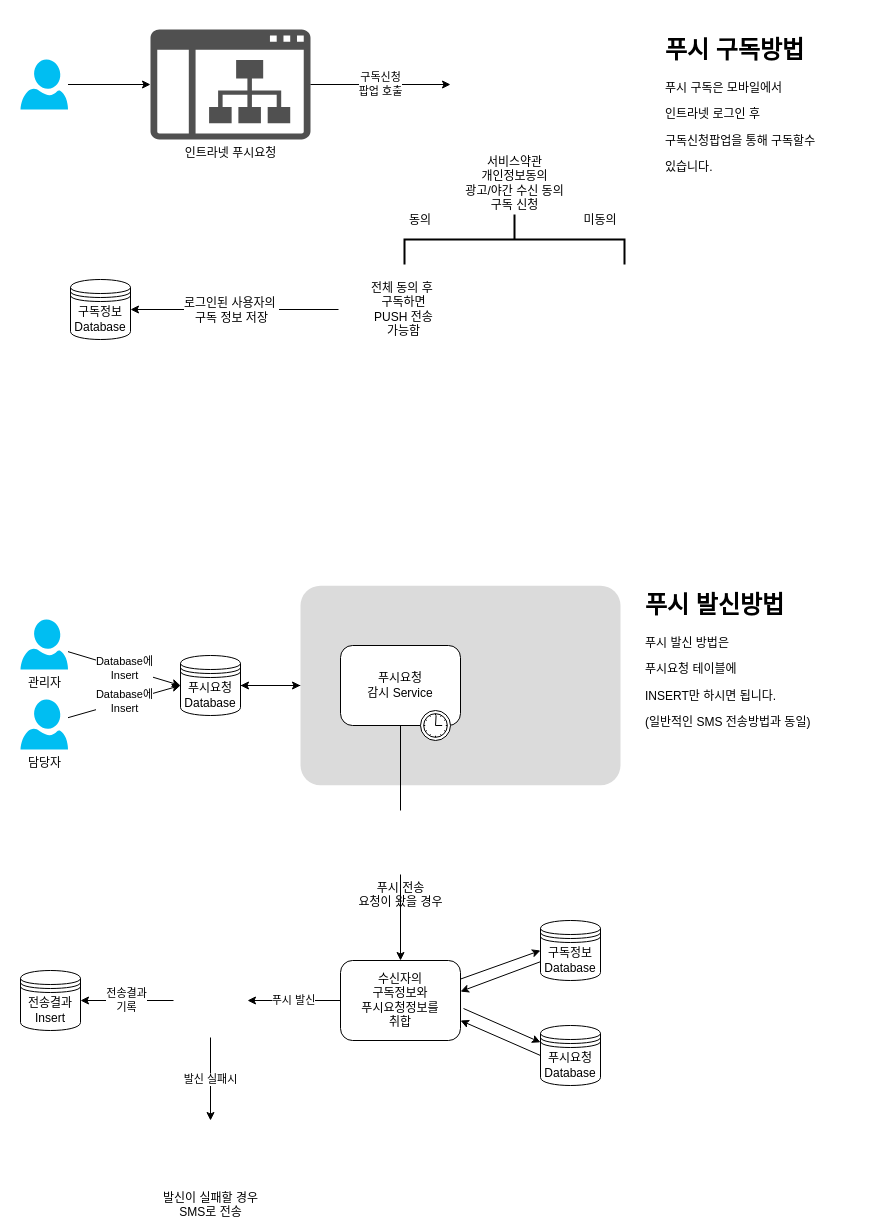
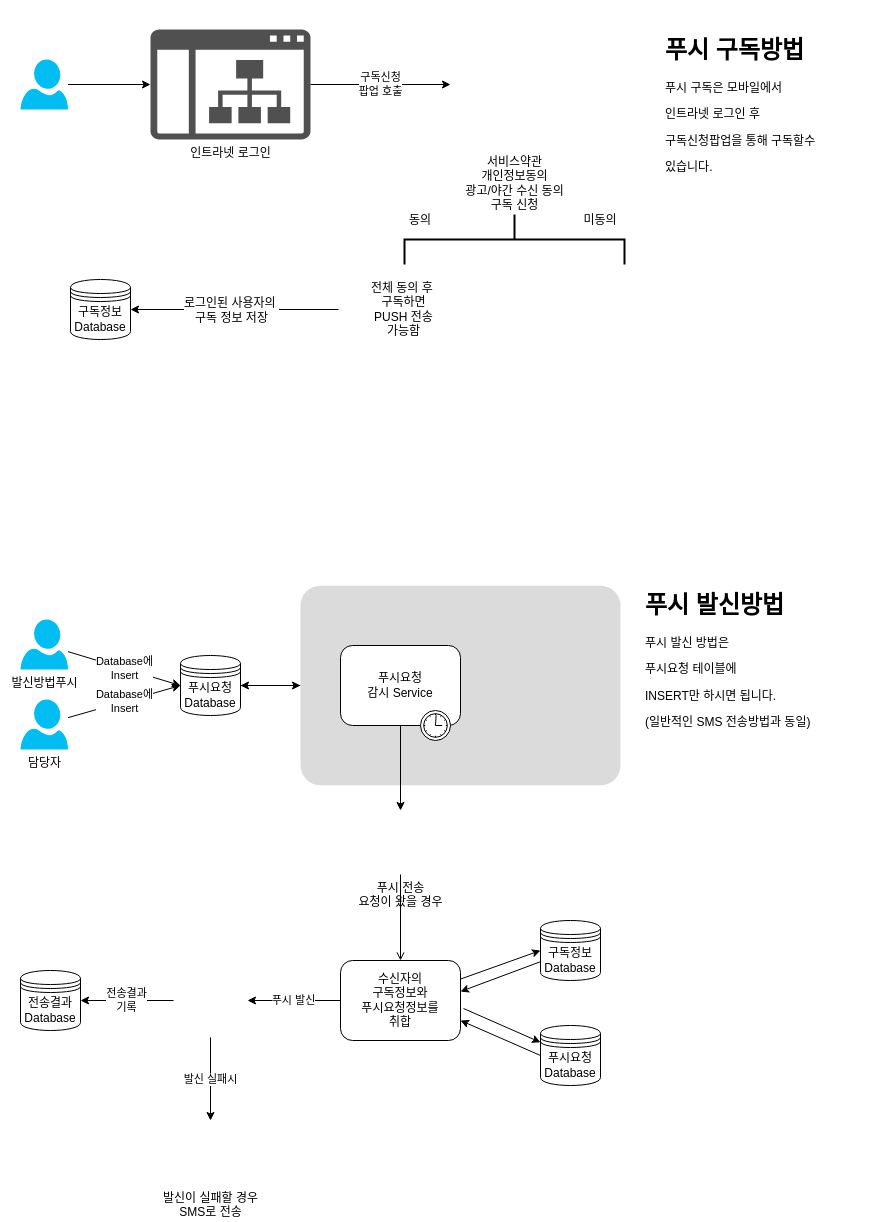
(231, 154) -> (231, 154)
(45, 684) -> (45, 684)
(401, 805) -> (401, 802)
(401, 952) -> (401, 954)
(51, 1011) -> (51, 1011)
